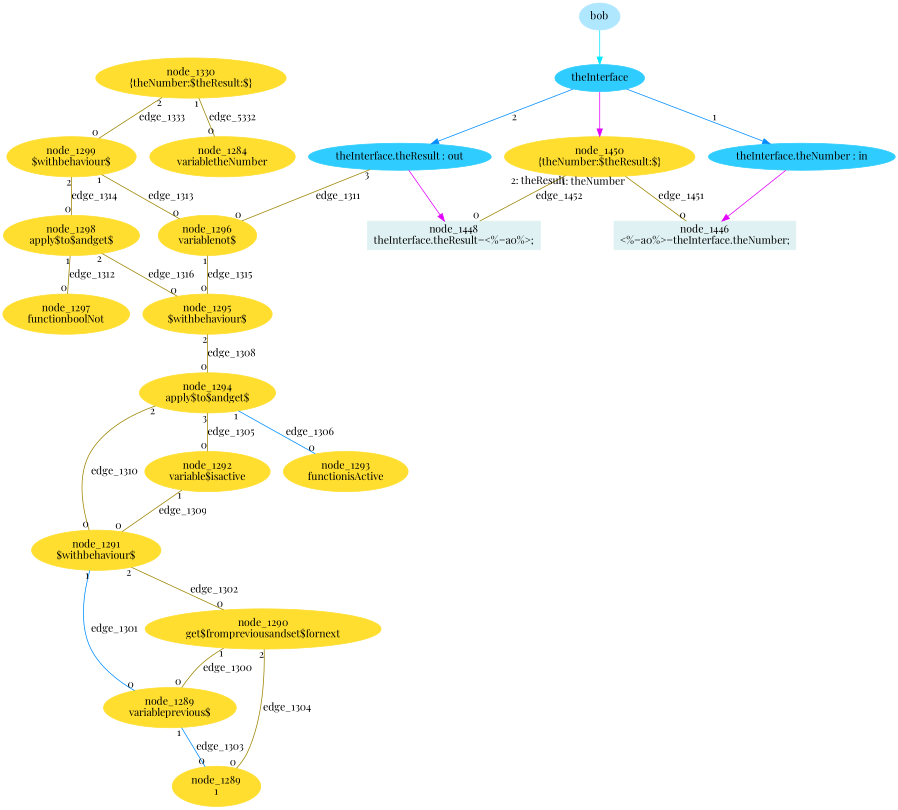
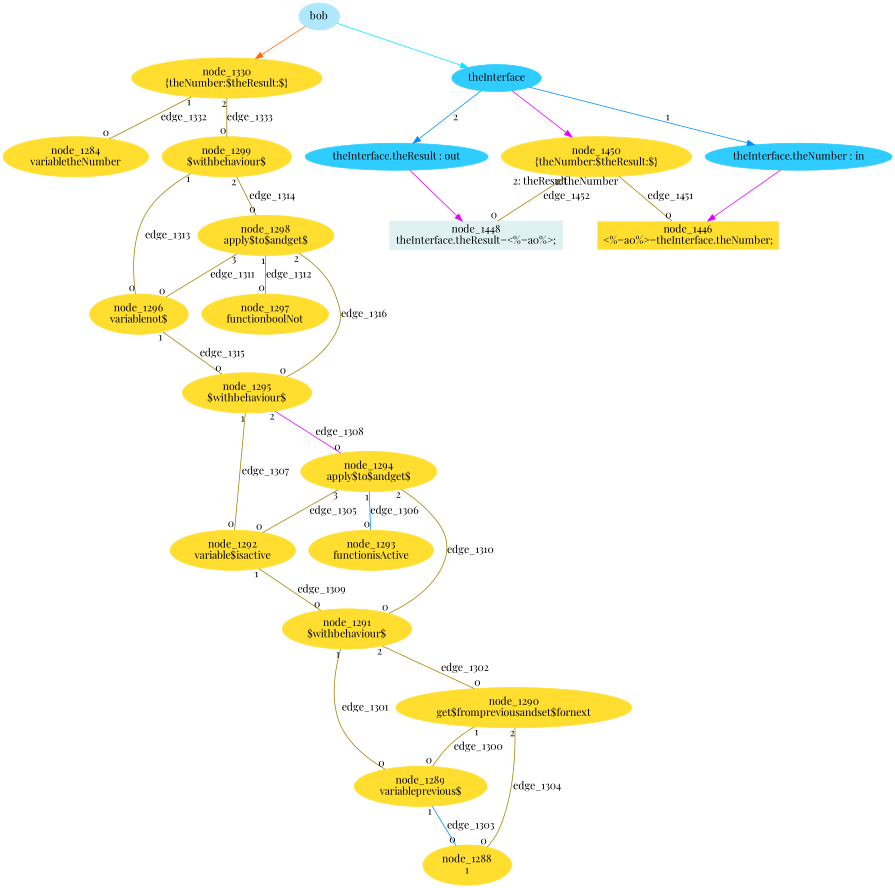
none -> (283, 40)
(233, 117) -> (184, 117)
(306, 195) -> (201, 275)
(705, 235) -> (688, 235)
(207, 353) -> (308, 432)
none -> (240, 472)
(87, 640) -> (338, 719)
(217, 786) -> (467, 865)
